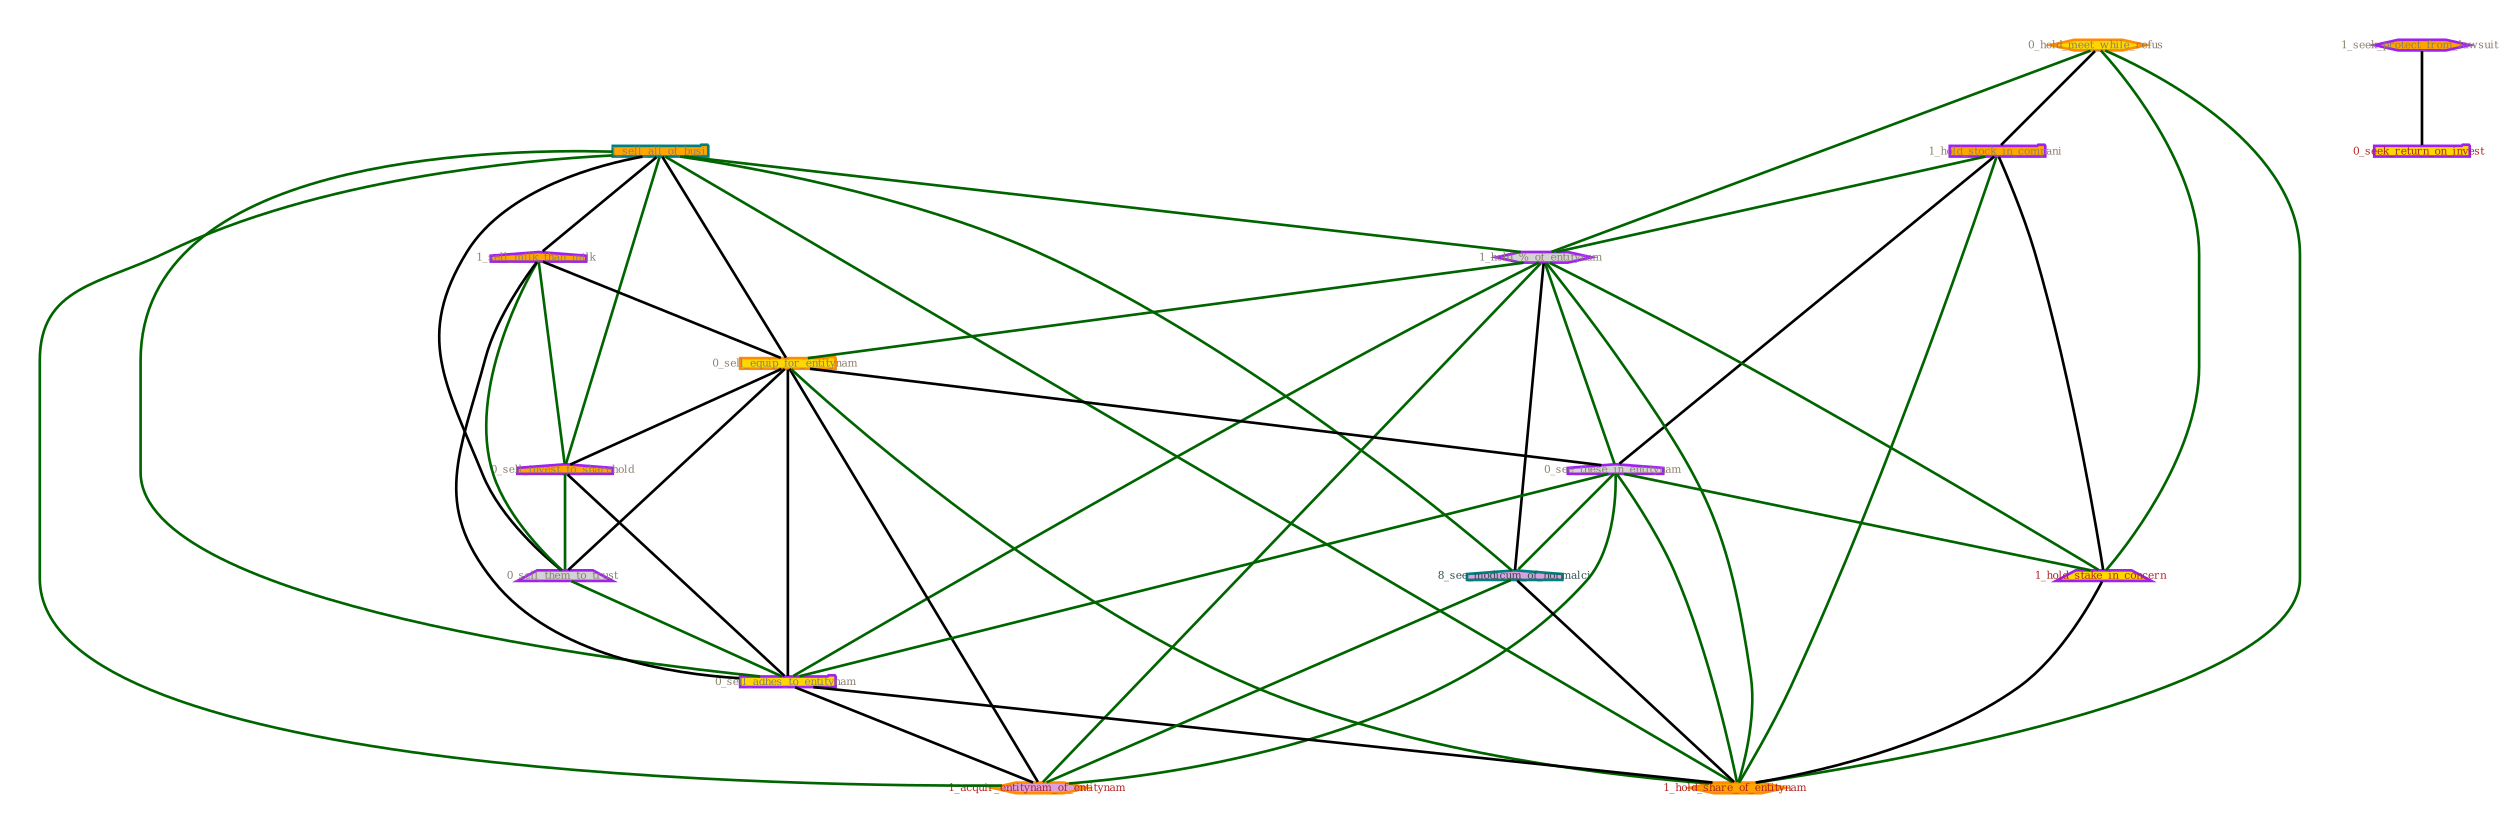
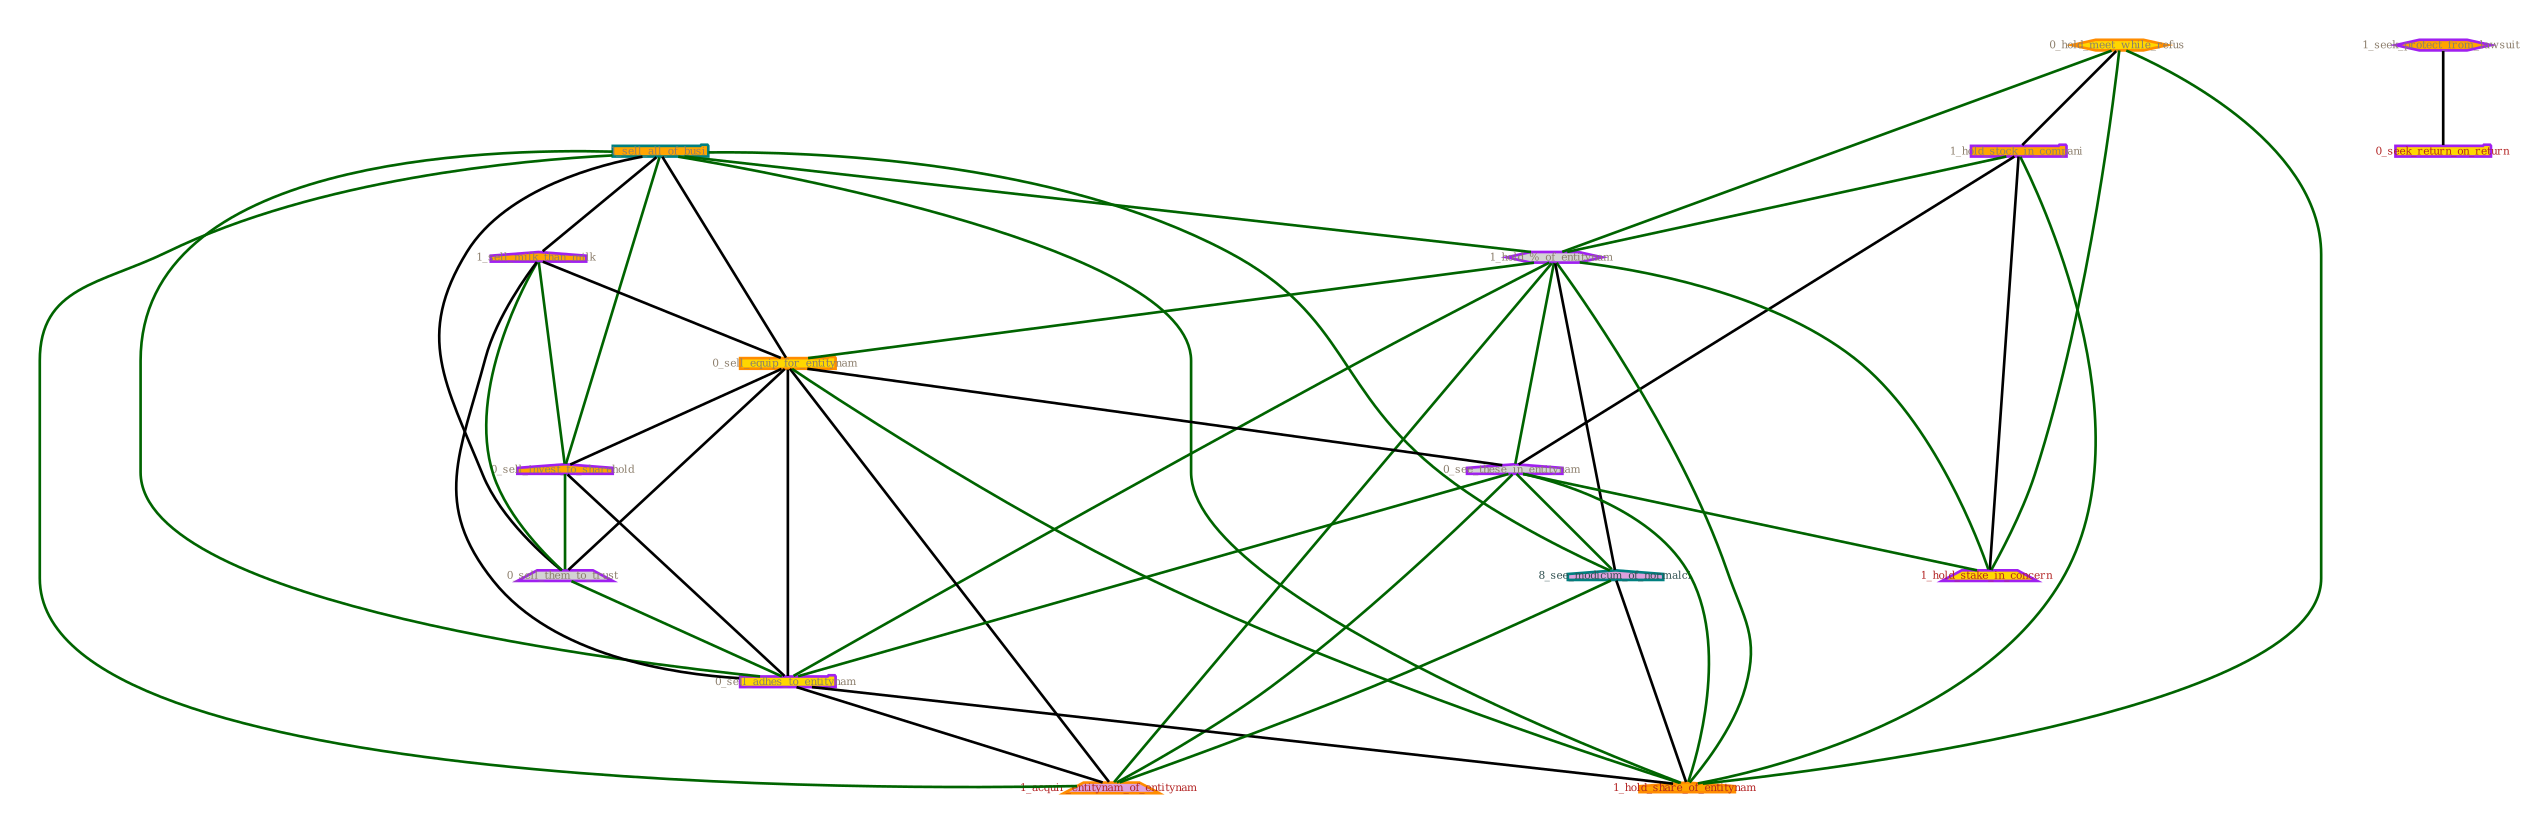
(2422, 151) -> (2443, 151)
(1955, 723) -> none
(1040, 788) -> (1112, 788)
(1738, 788) -> (1687, 788)
